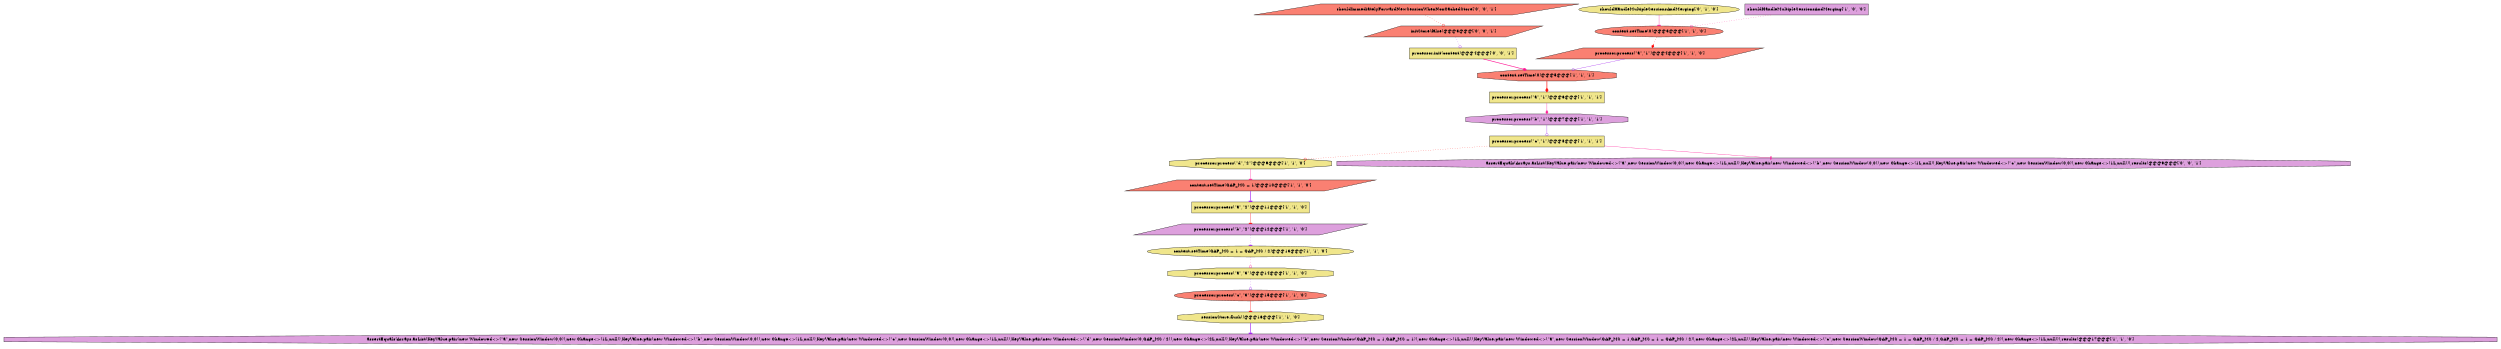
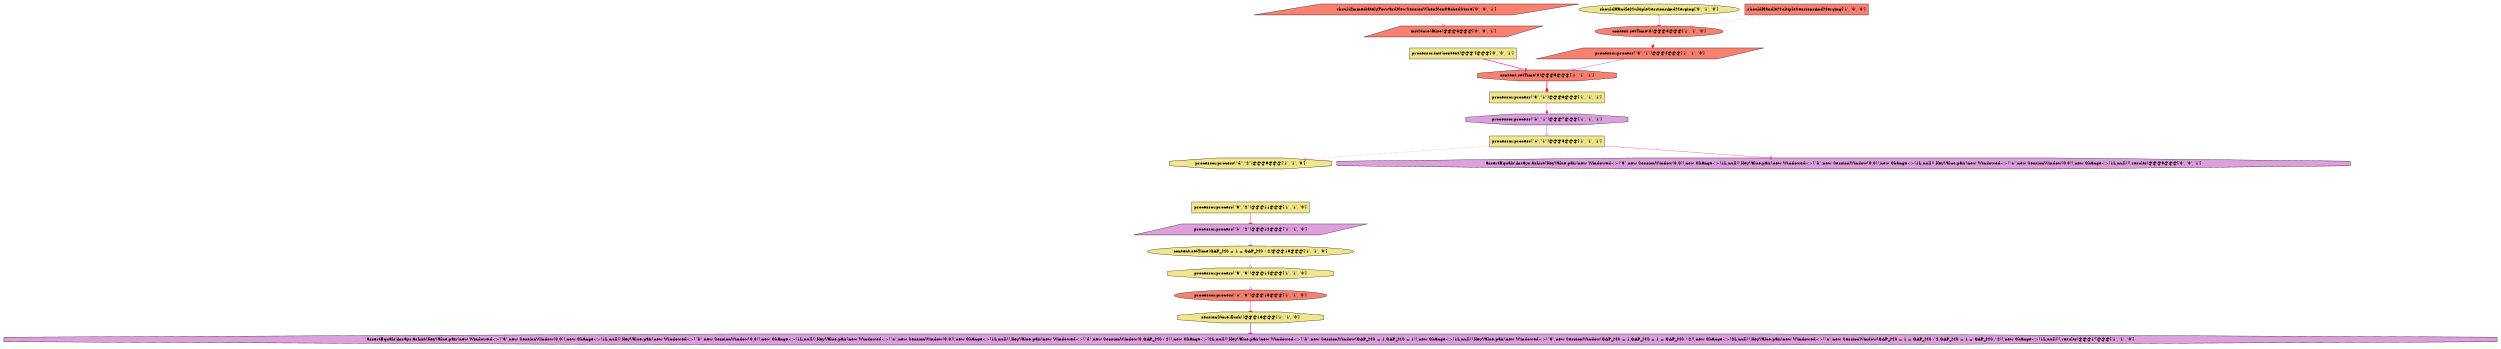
(1807, 9) -> (1807, 9)
(1458, 41) -> none
(1503, 64) -> (1503, 64)
(1251, 185) -> none
